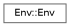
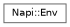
(35, 13) -> (35, 13)
